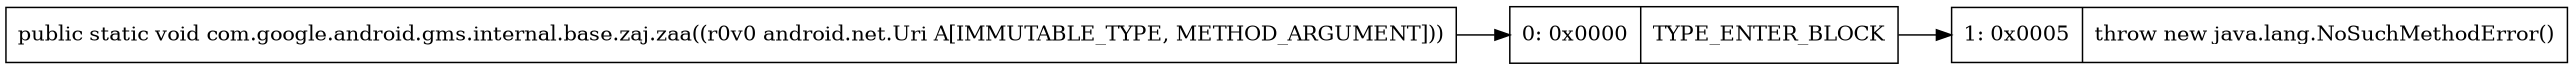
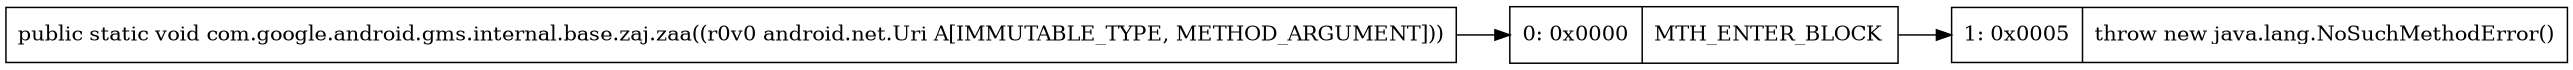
(1769, 34) -> (1769, 34)
